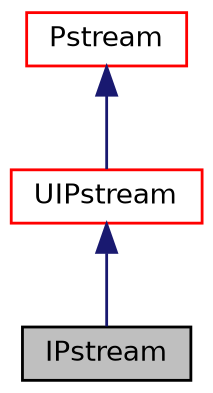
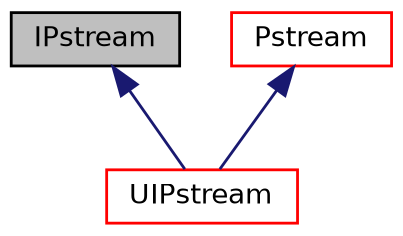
(107, 290) -> (157, 130)
